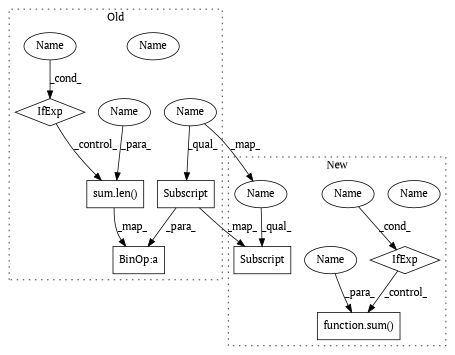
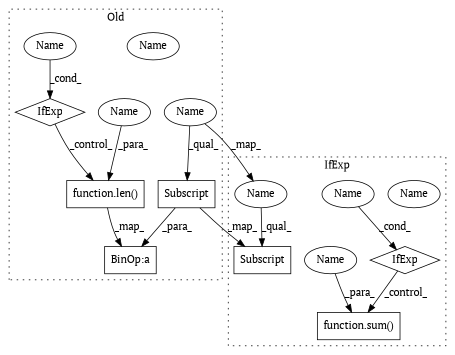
(337, 166) -> (337, 166)
(115, 194) -> (105, 194)
